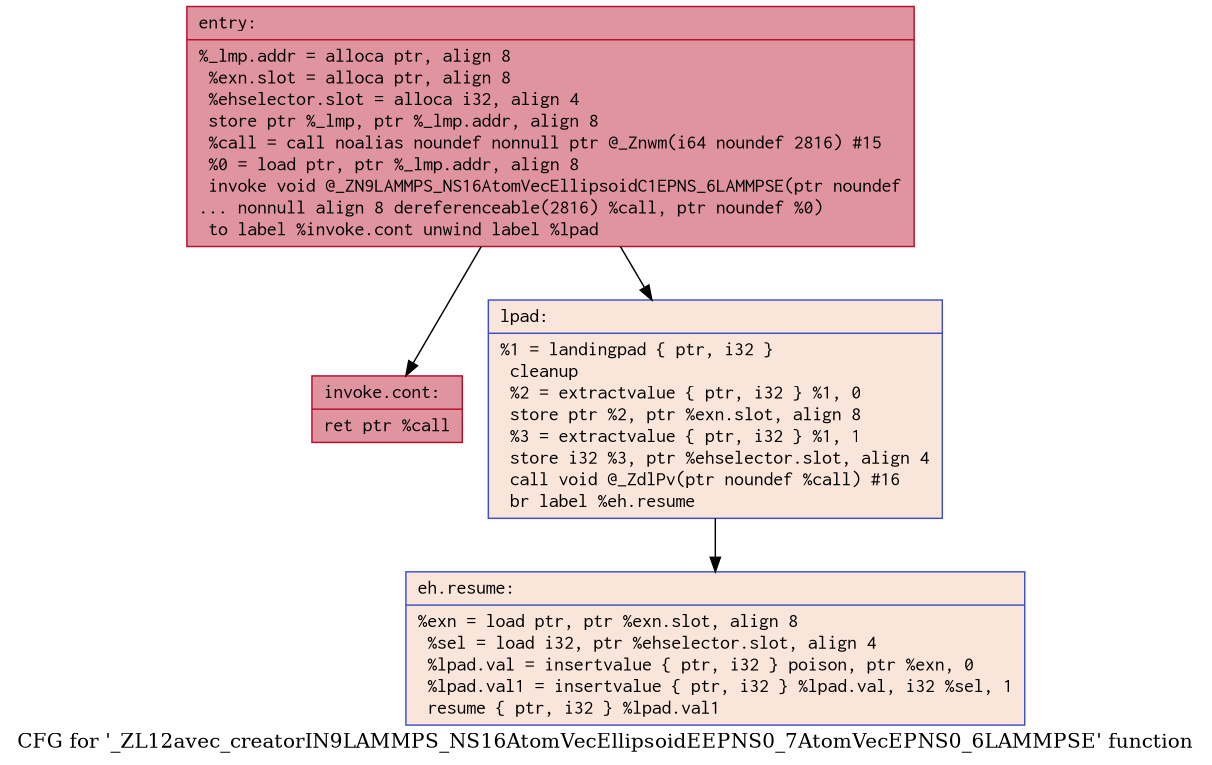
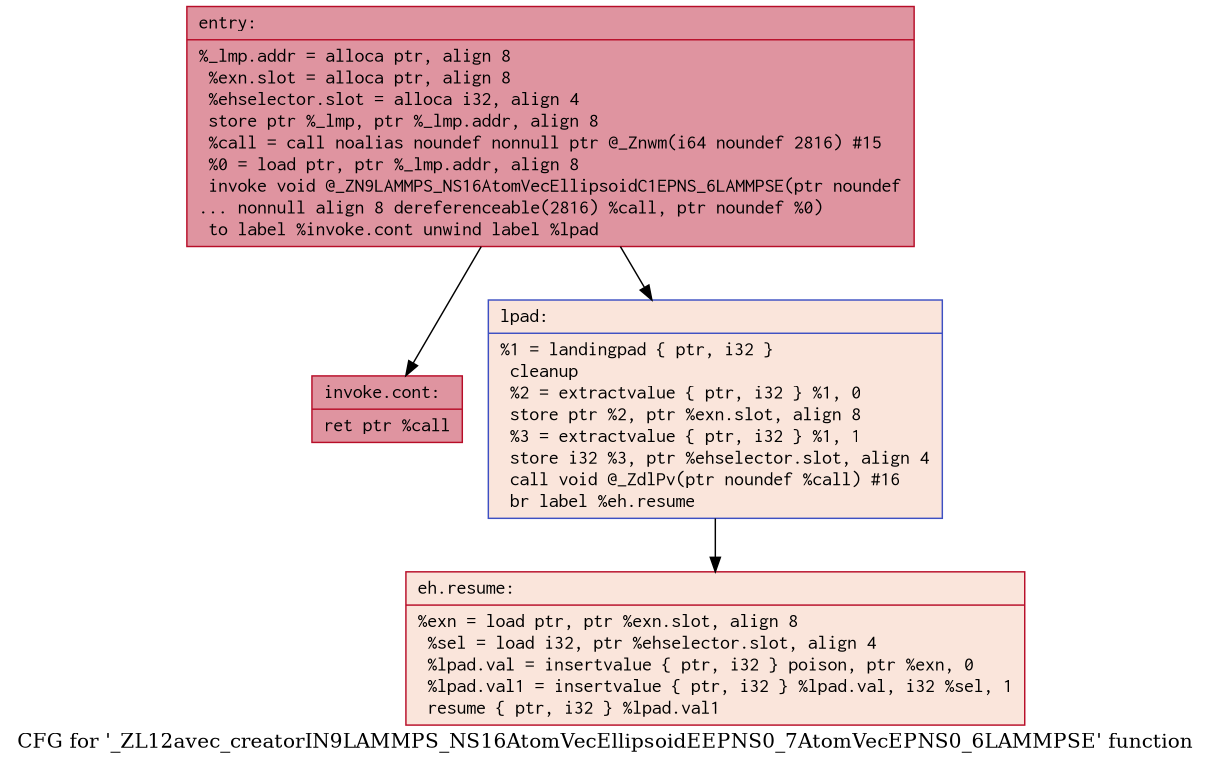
(715, 648) -> (715, 648)
